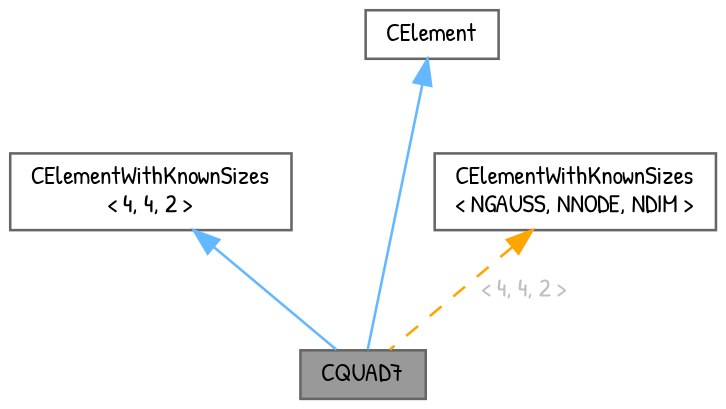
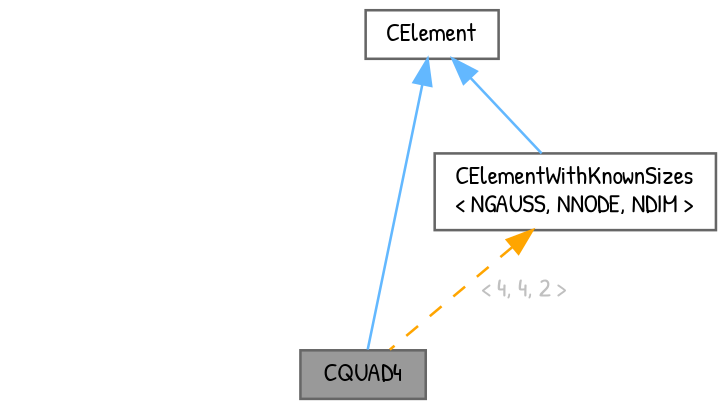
none -> (506, 116)
(151, 192) -> none
(363, 375) -> (363, 375)
